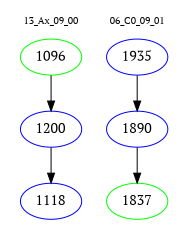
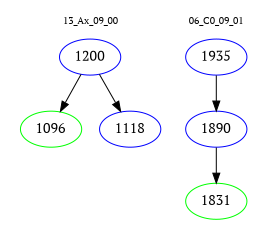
(51, 88) -> (73, 88)
(137, 201) -> (216, 201)
